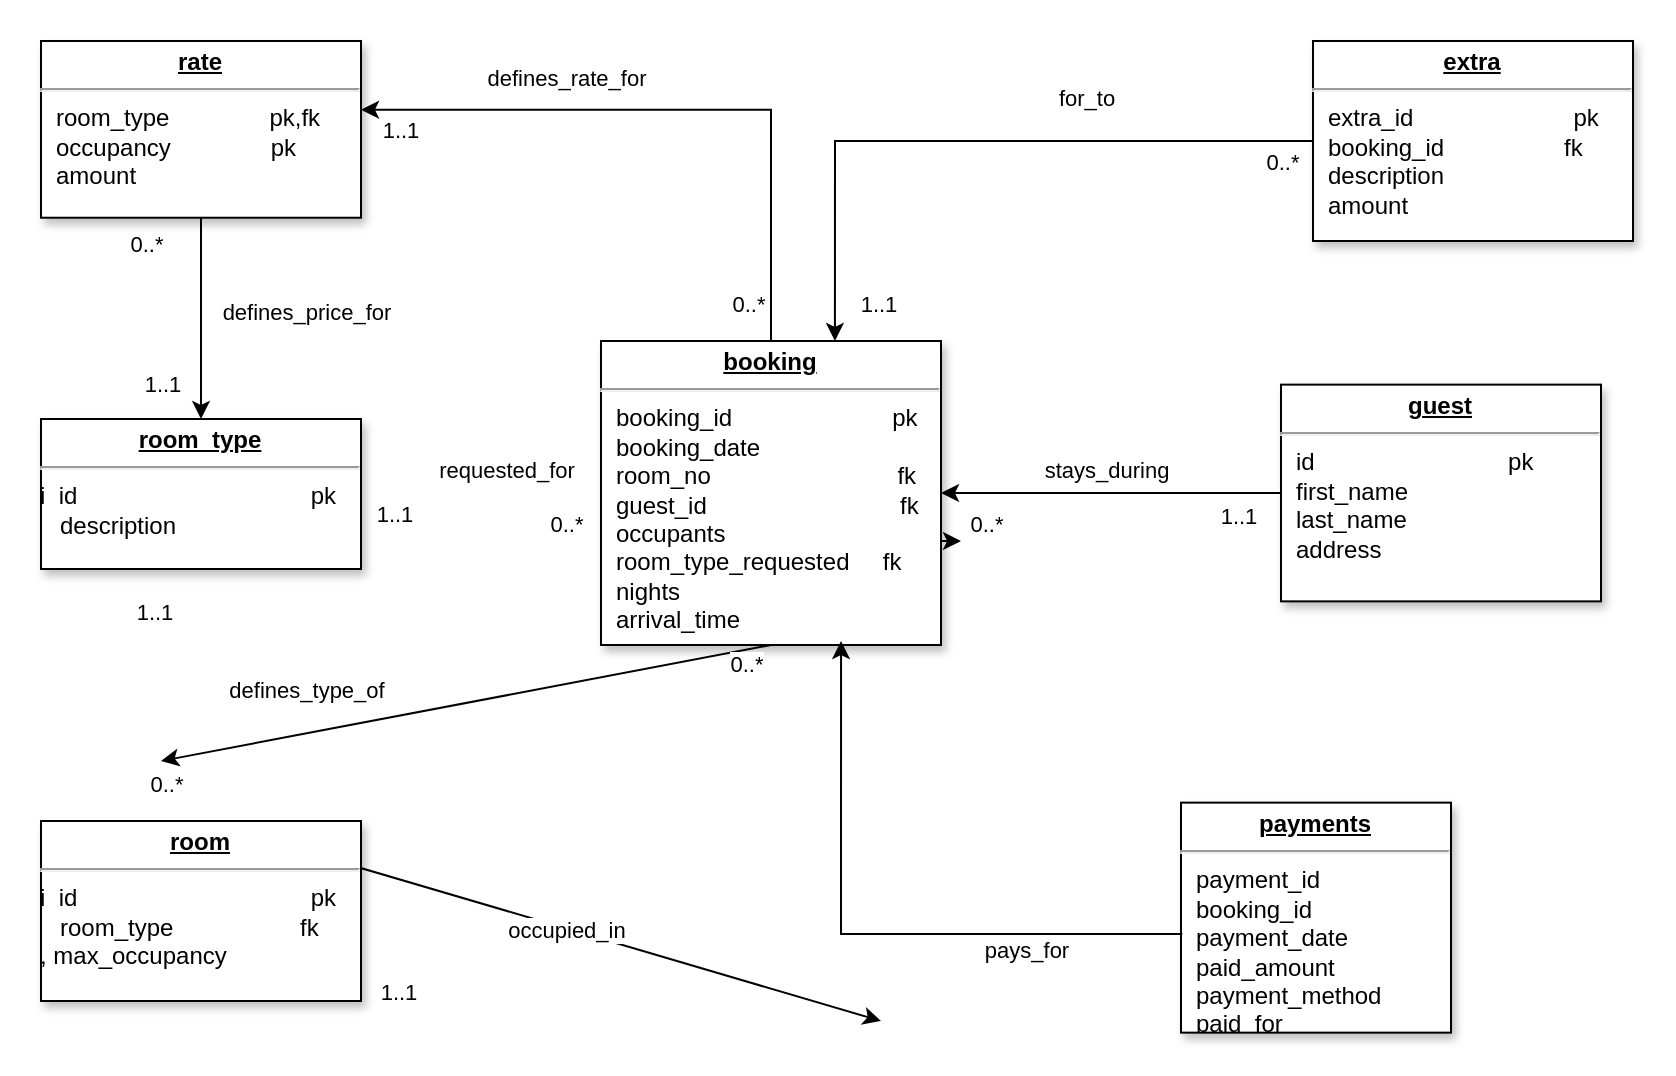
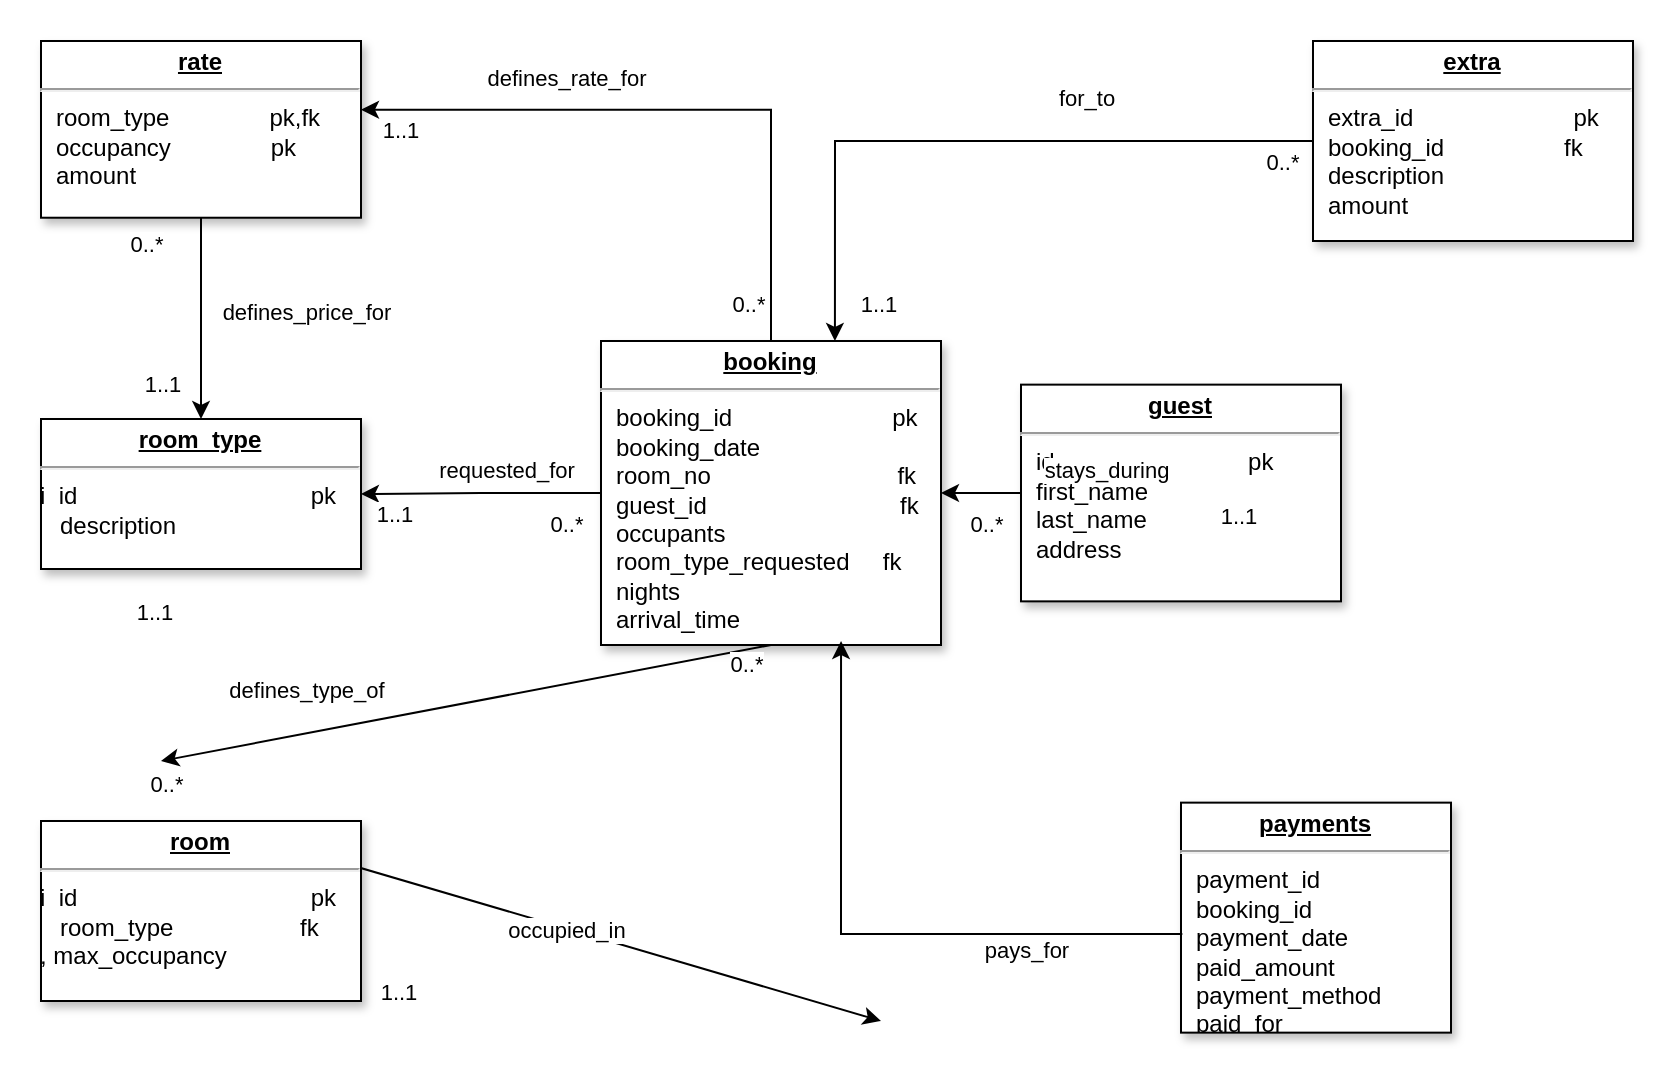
(1441, 493) -> (1181, 493)
(944, 541) -> (488, 493)
